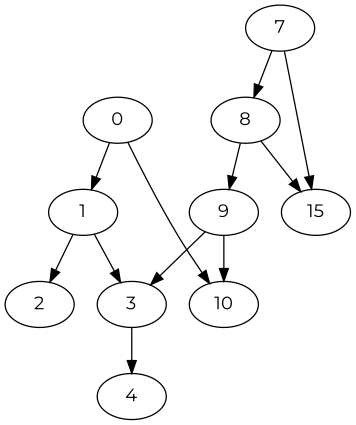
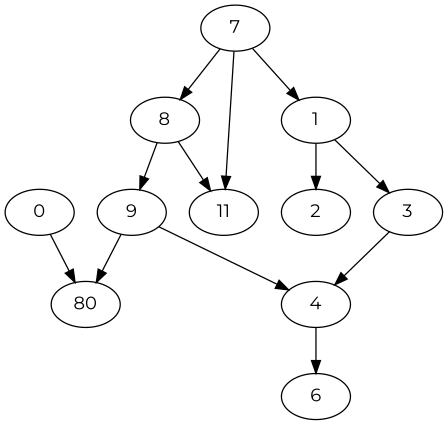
(103, 160) -> (271, 69)
(316, 212) -> (224, 212)
(180, 256) -> (218, 255)
(224, 304) -> (86, 304)
none -> (316, 397)
